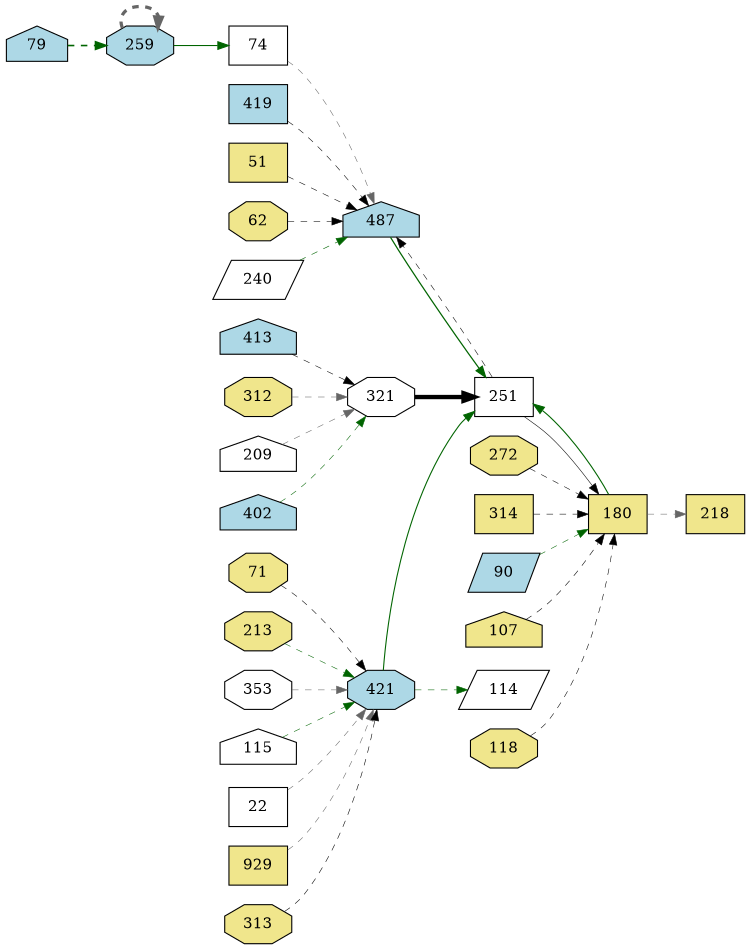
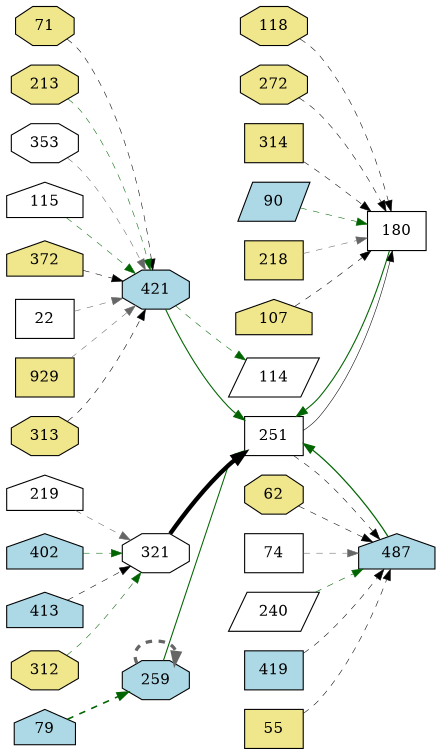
(196, 46) -> (198, 558)
(258, 163) -> (274, 729)
none -> (45, 260)
(314, 397) -> (103, 620)
(258, 456) -> (45, 495)
(618, 514) -> (397, 231)
(661, 514) -> (330, 247)
